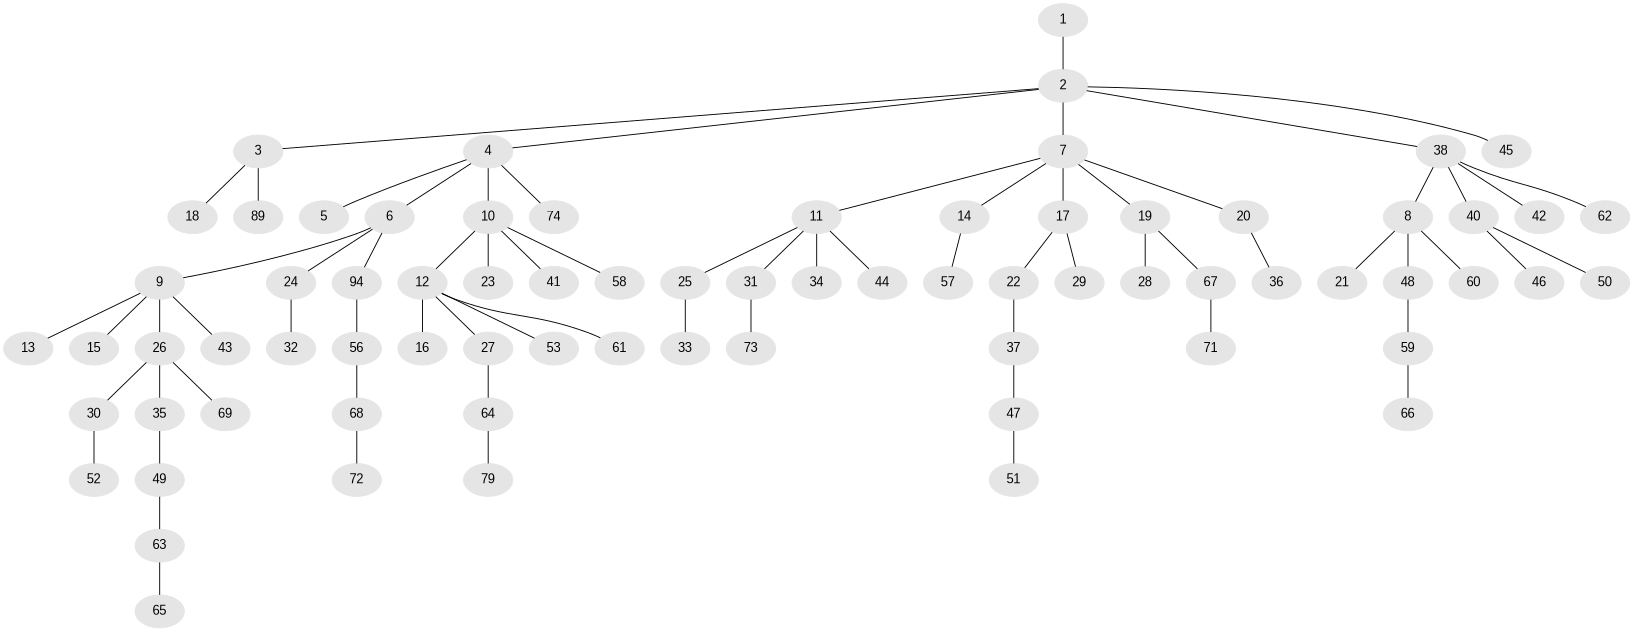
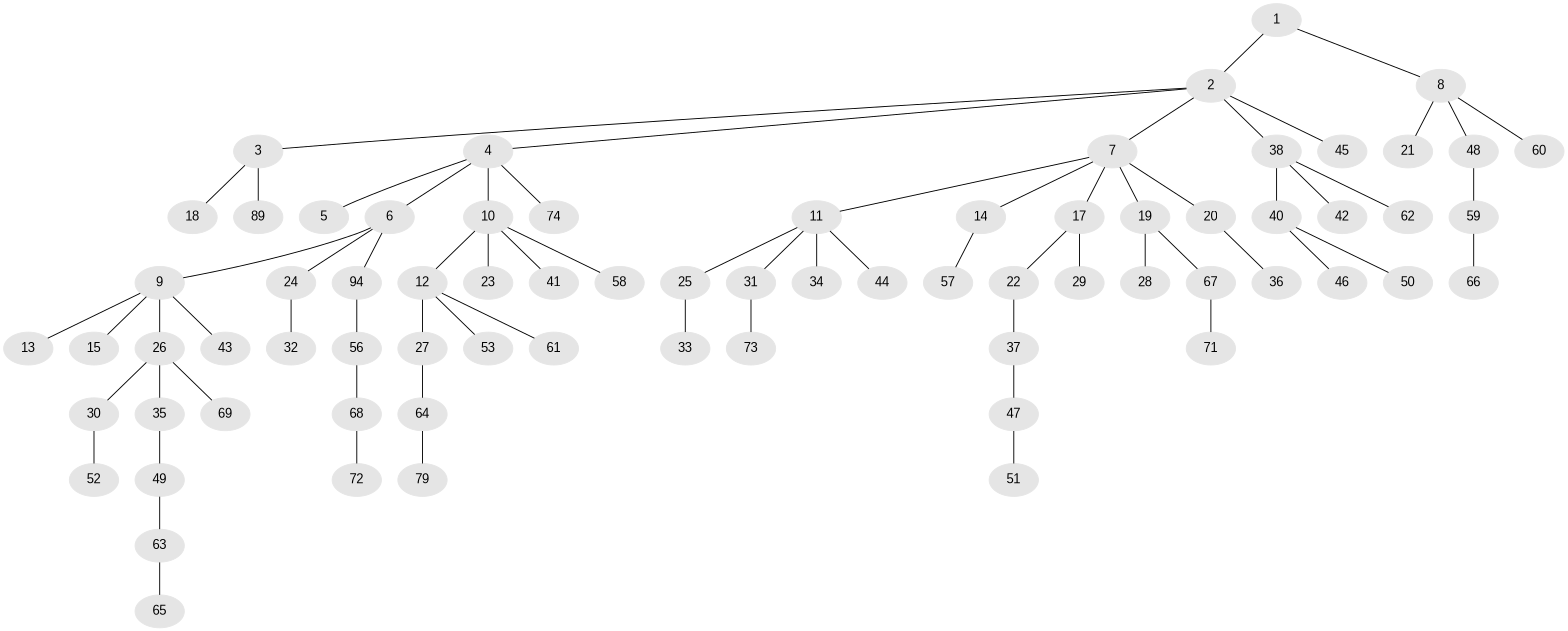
(1424, 184) -> (1359, 53)
(422, 349) -> none
